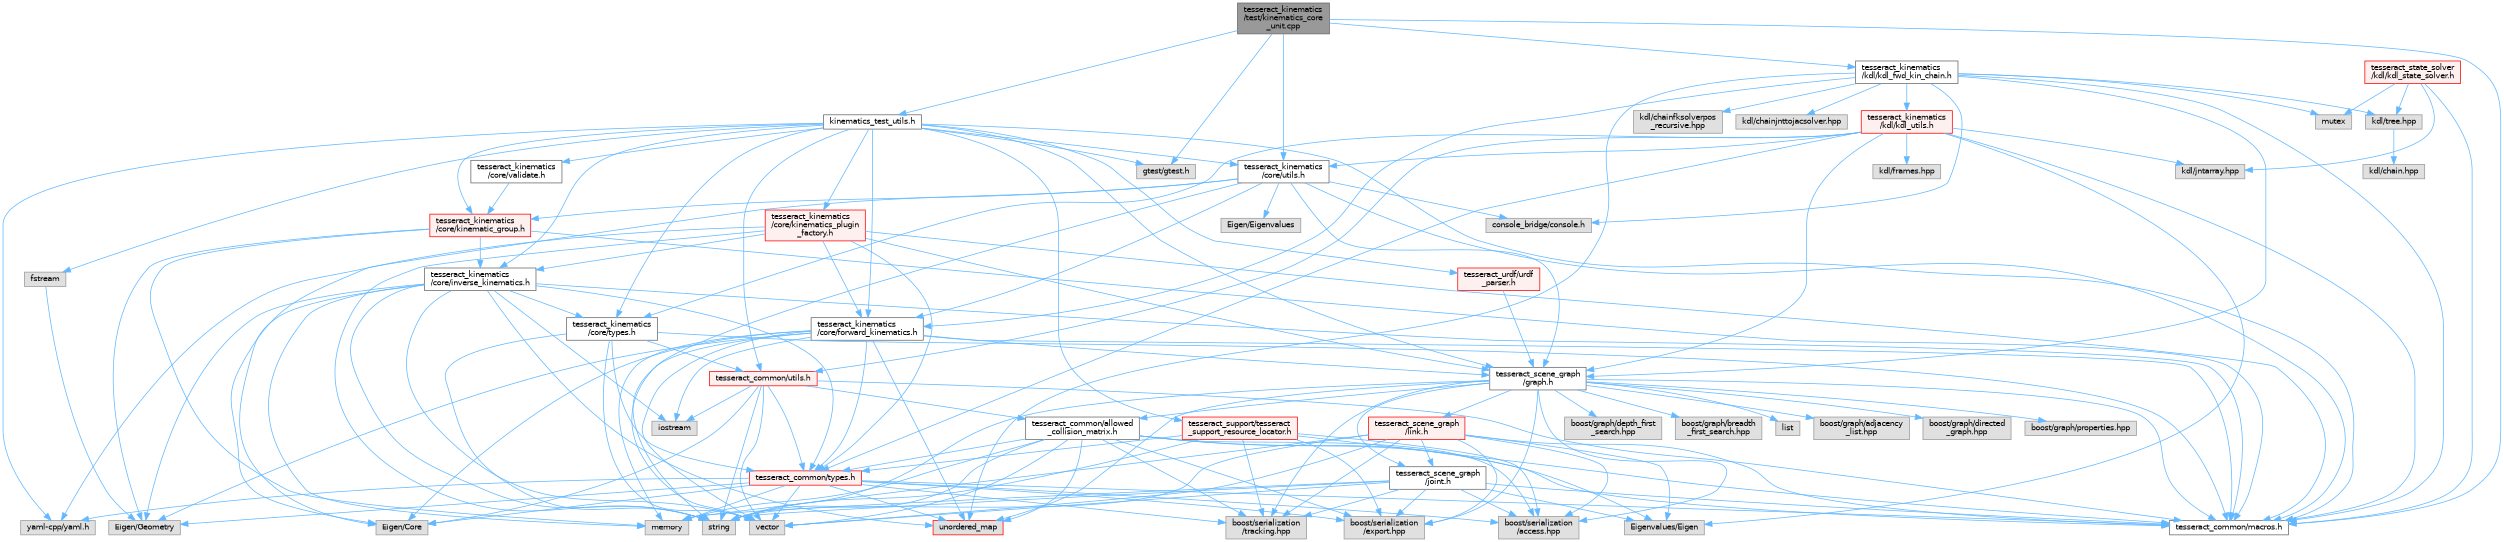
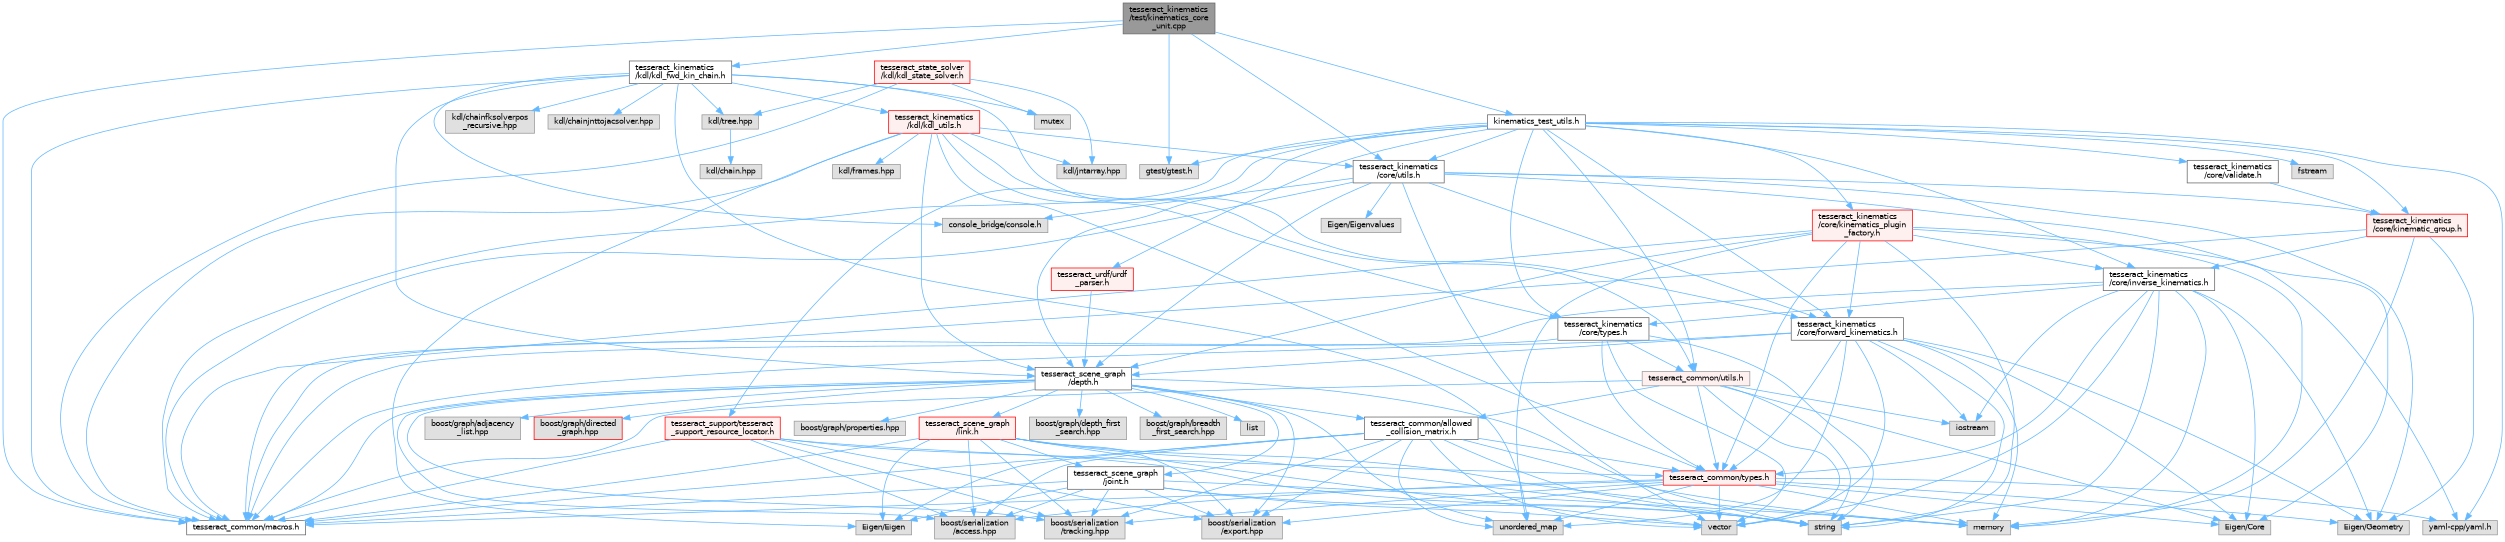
none -> (2298, 320)
(763, 379) -> (1696, 379)
(1538, 379) -> (1083, 379)
(71, 408) -> (2035, 208)
(1967, 428) -> (578, 428)
(686, 471) -> (1581, 297)
(968, 528) -> (1528, 528)
(1664, 528) -> (884, 528)
